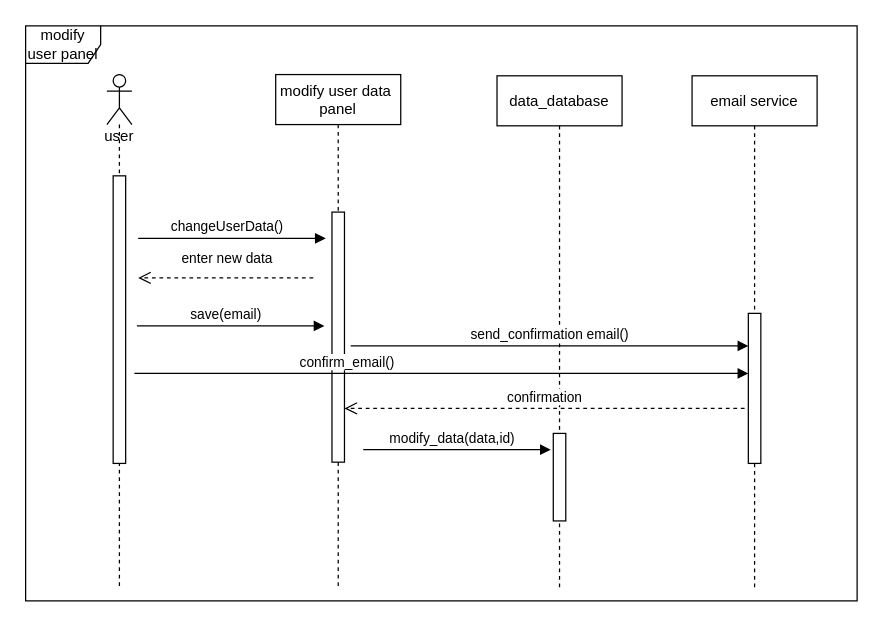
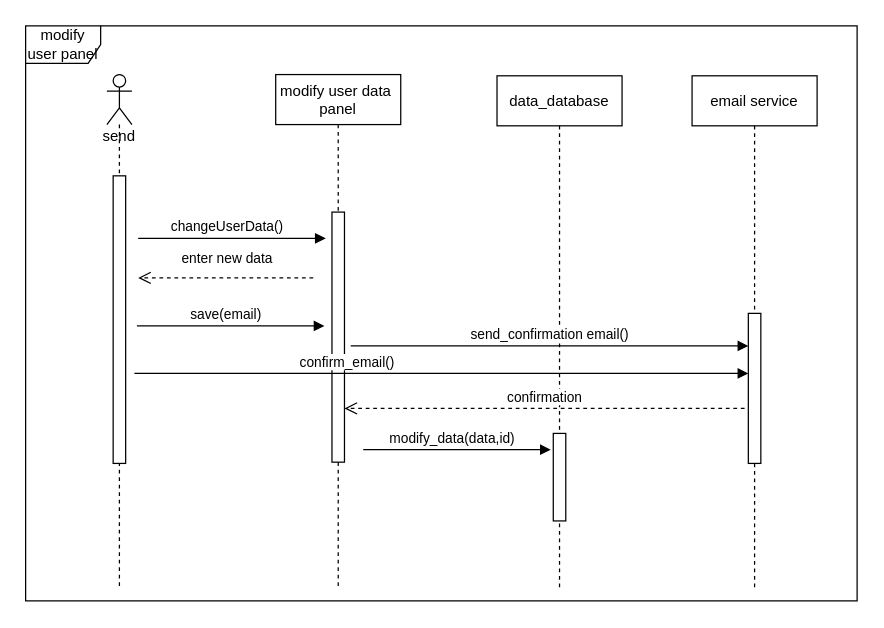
(119, 146) -> (119, 146)
